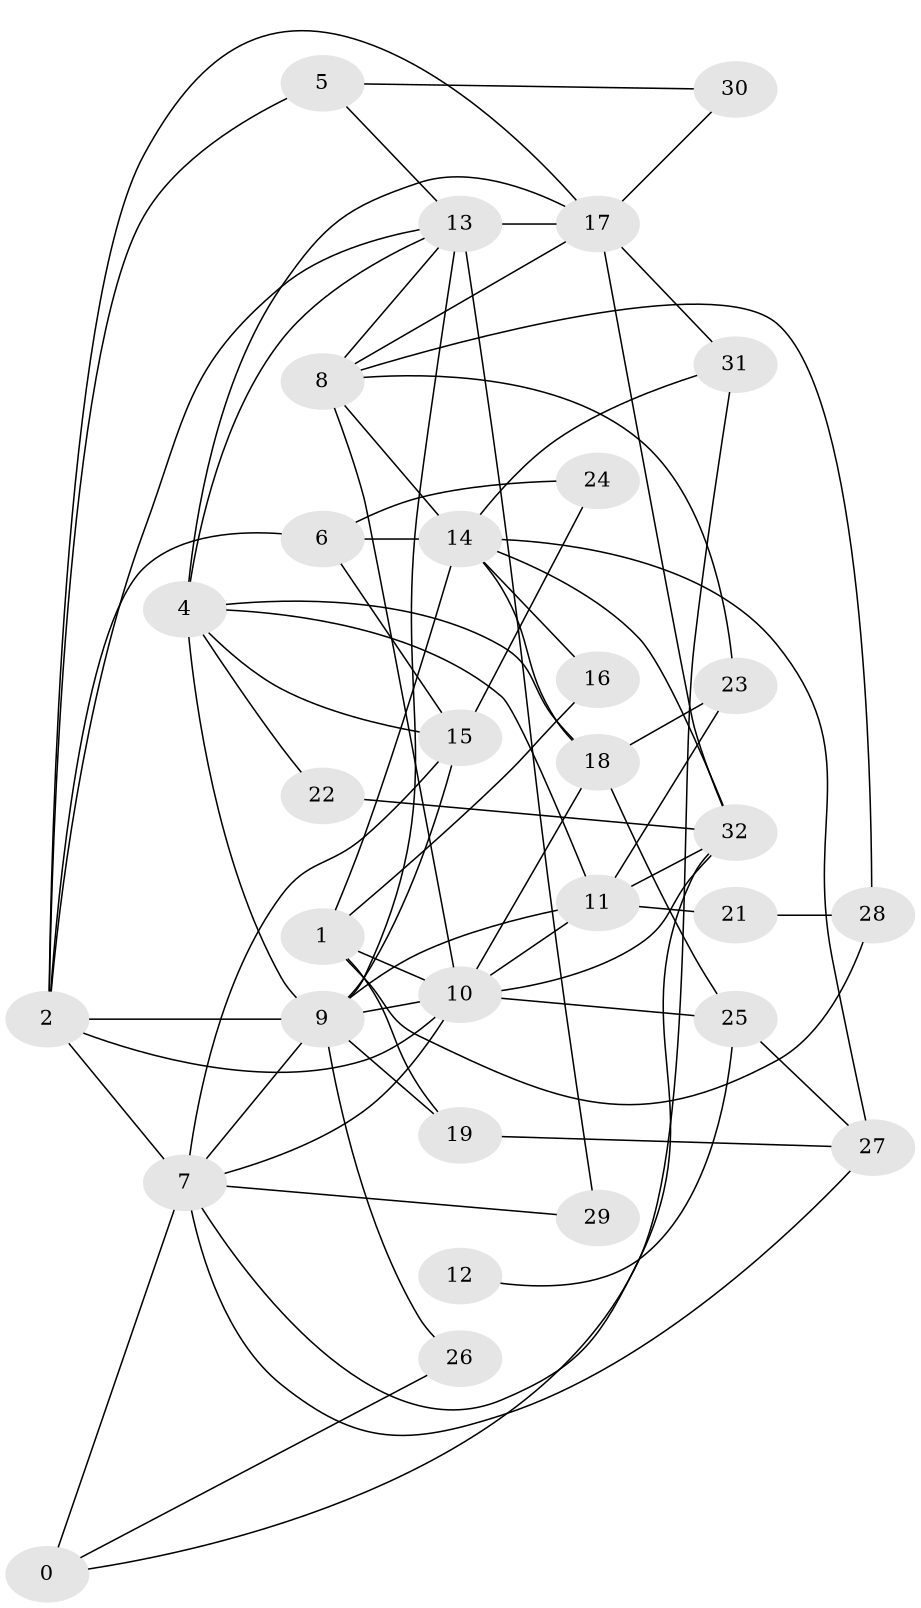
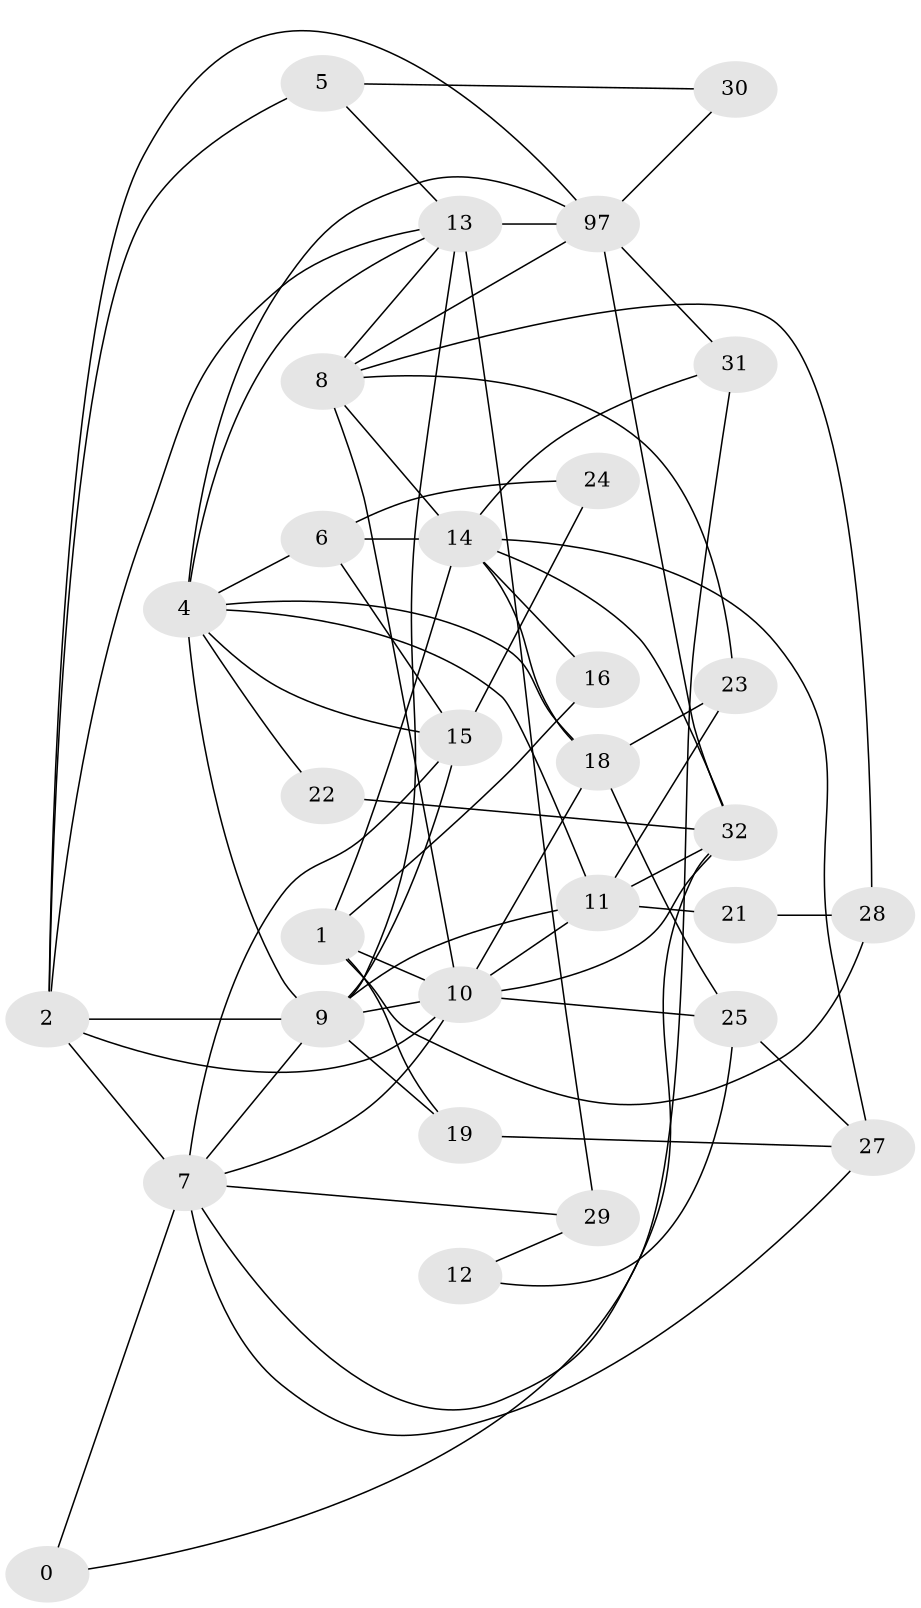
(598, 224) -> (598, 224)
(144, 568) -> (254, 574)
none -> (529, 1247)
(460, 1359) -> none
